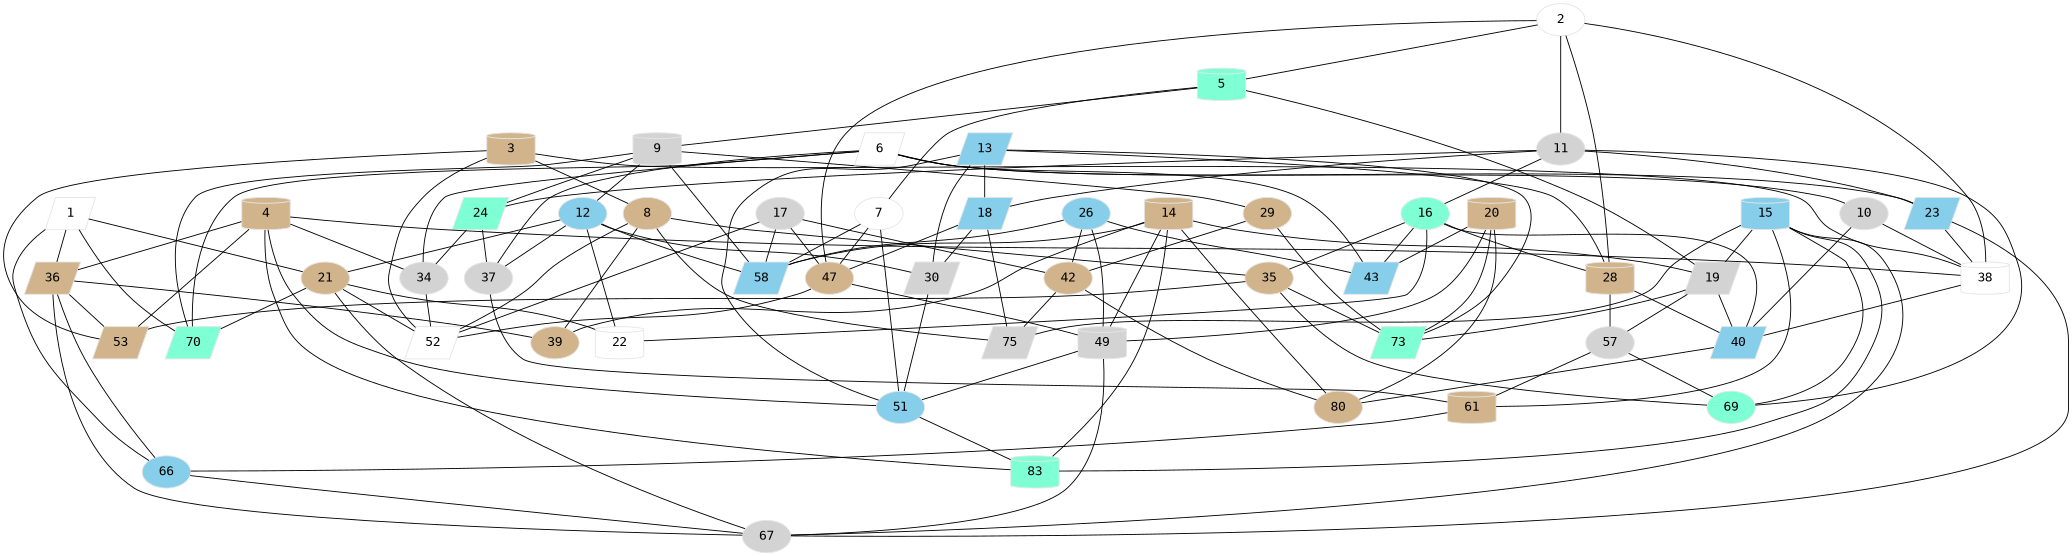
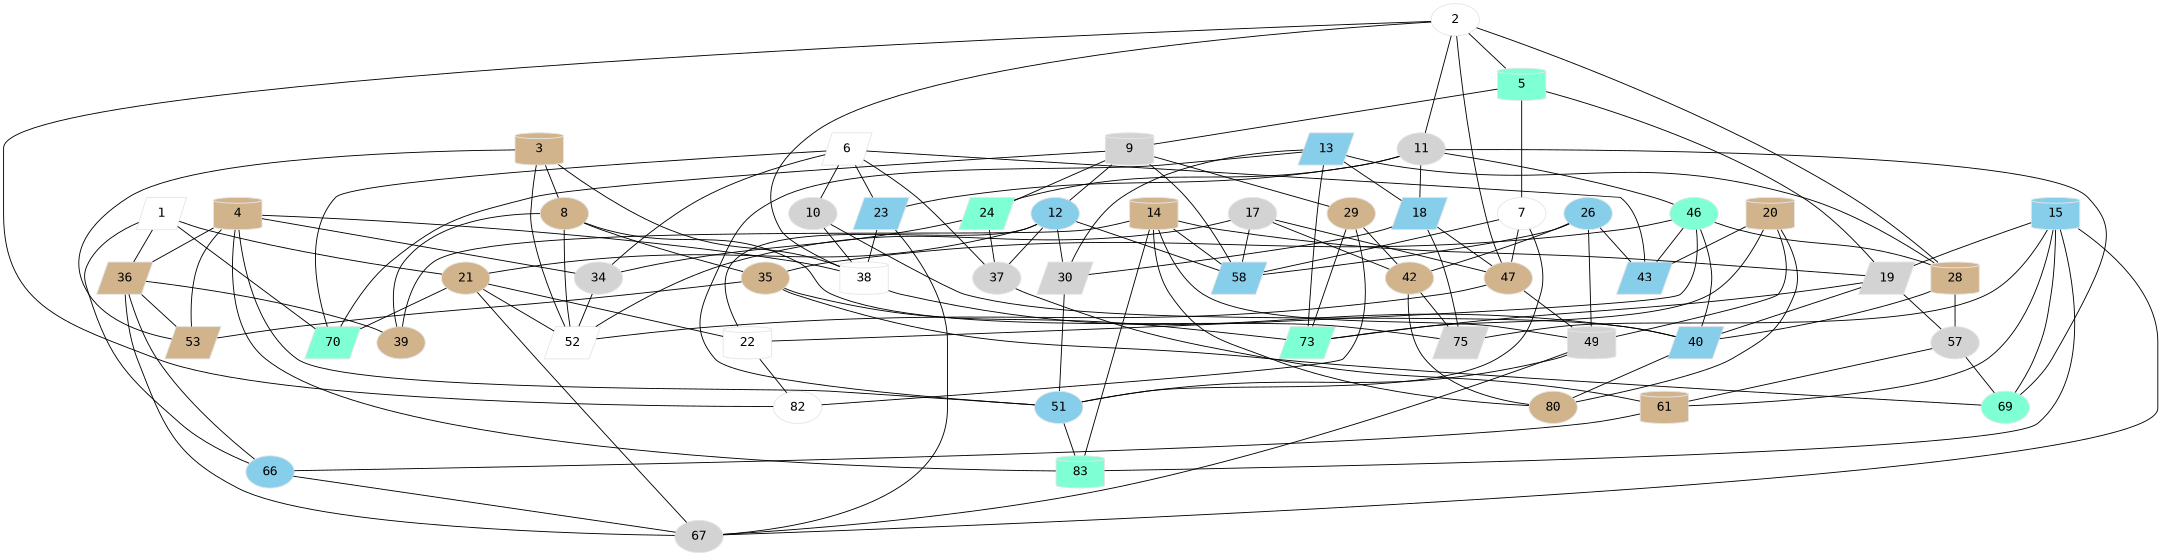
(1425, 214) -> (1694, 214)
none -> (798, 407)
